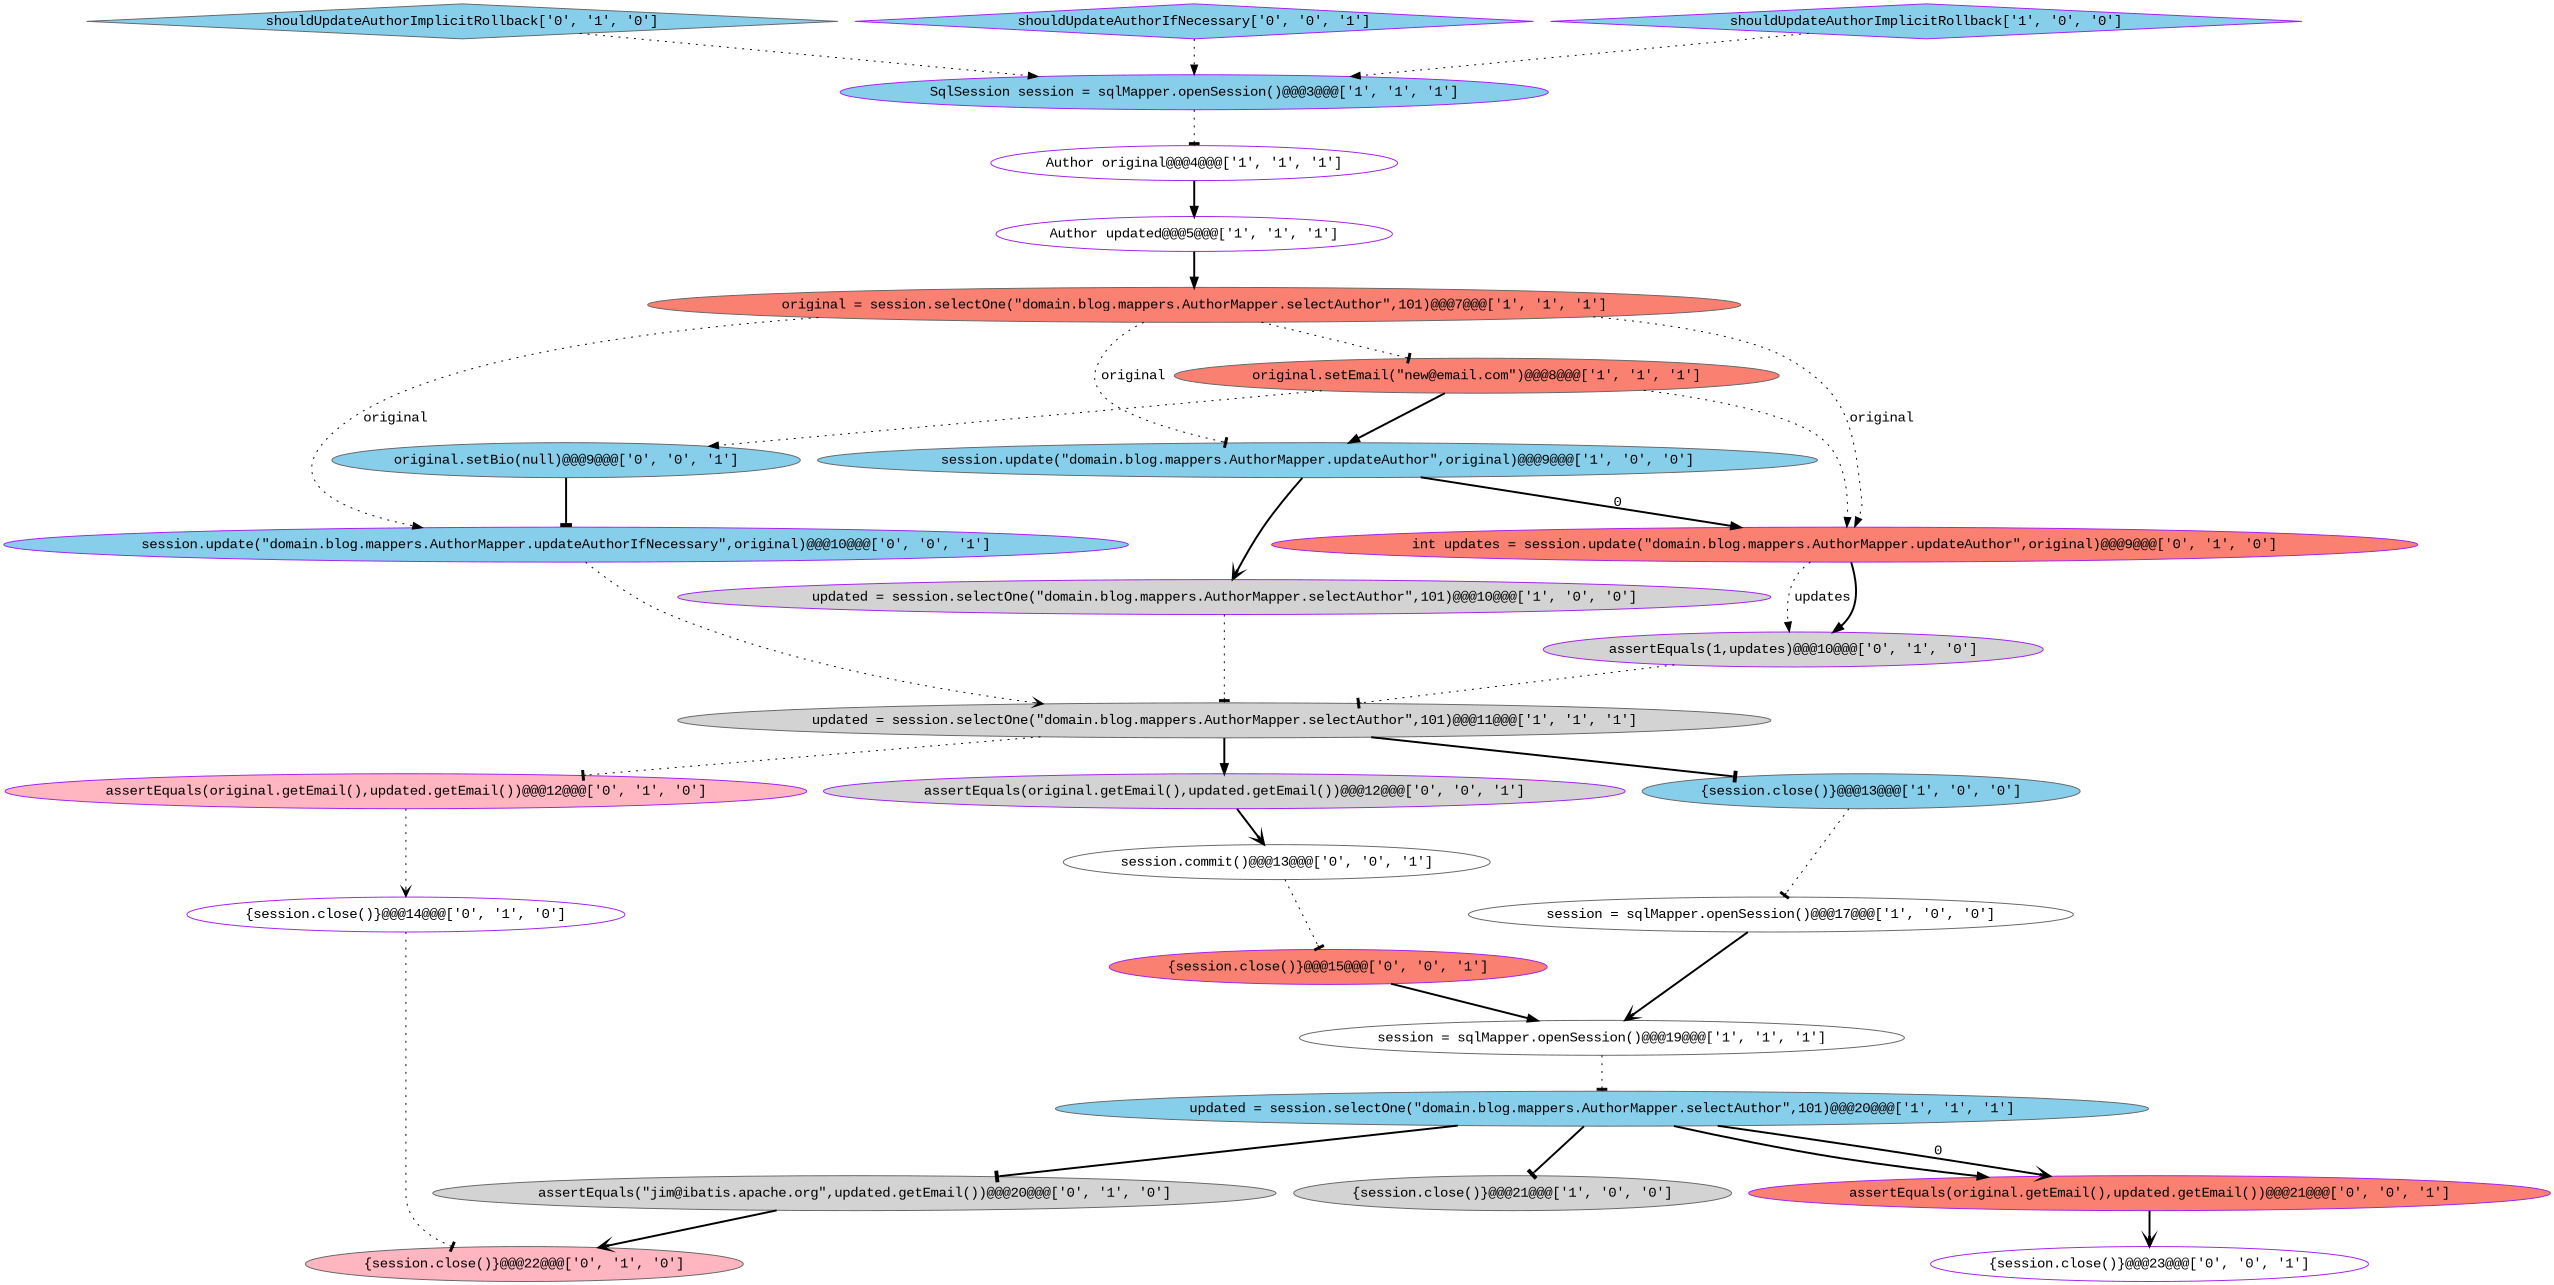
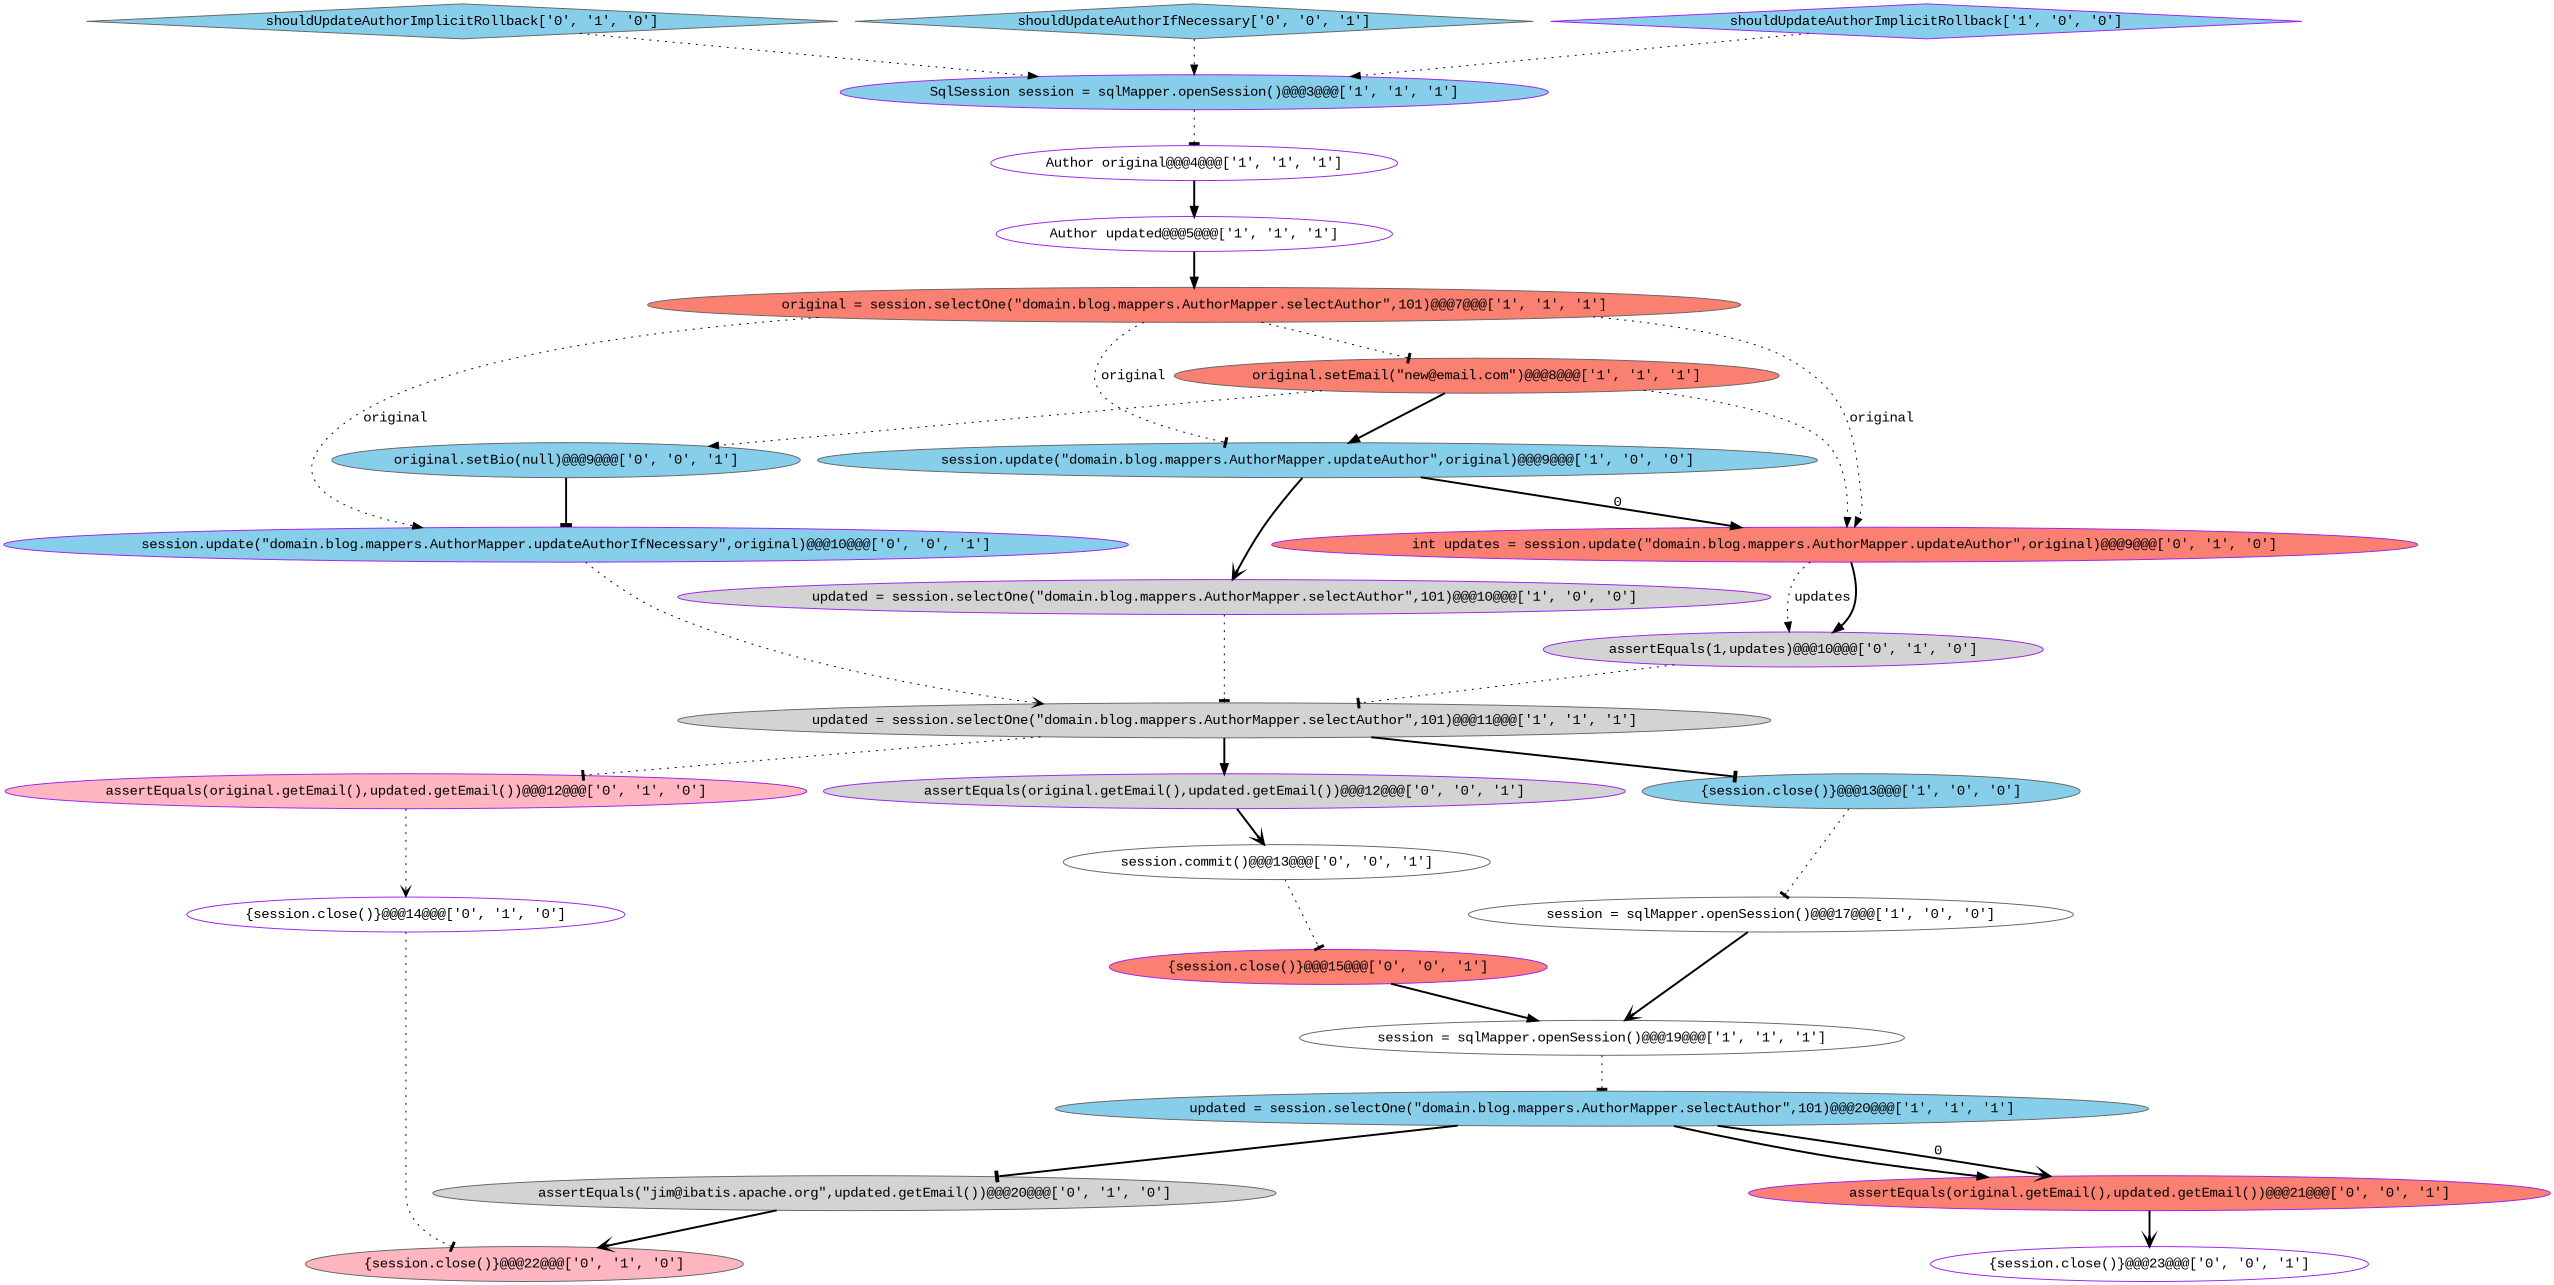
(1194, 21) -> (1194, 21)
(1513, 1193) -> none
